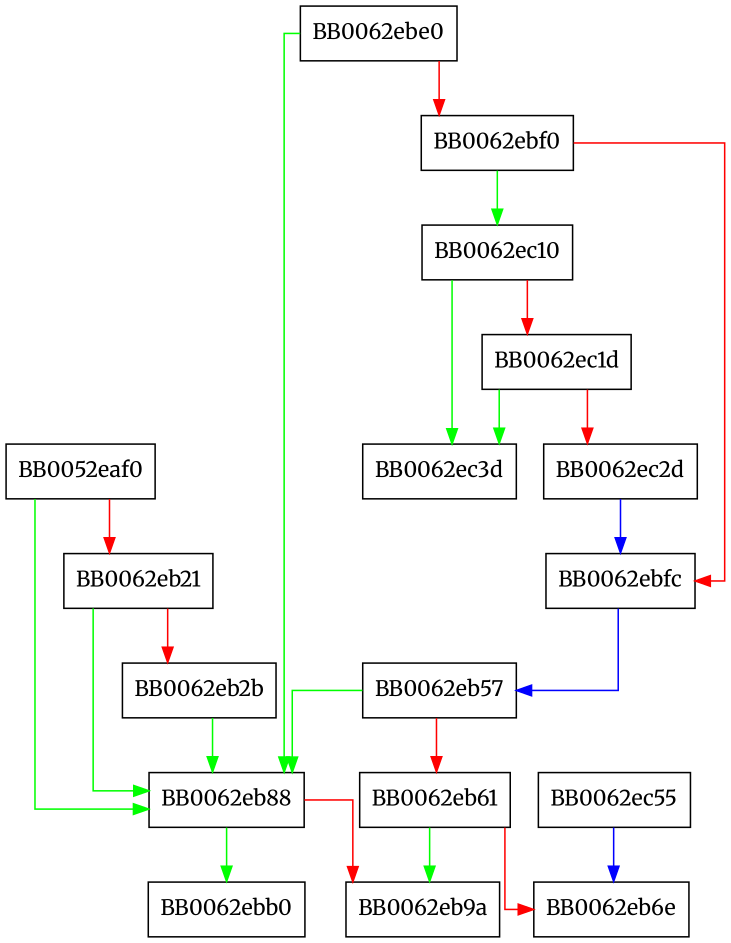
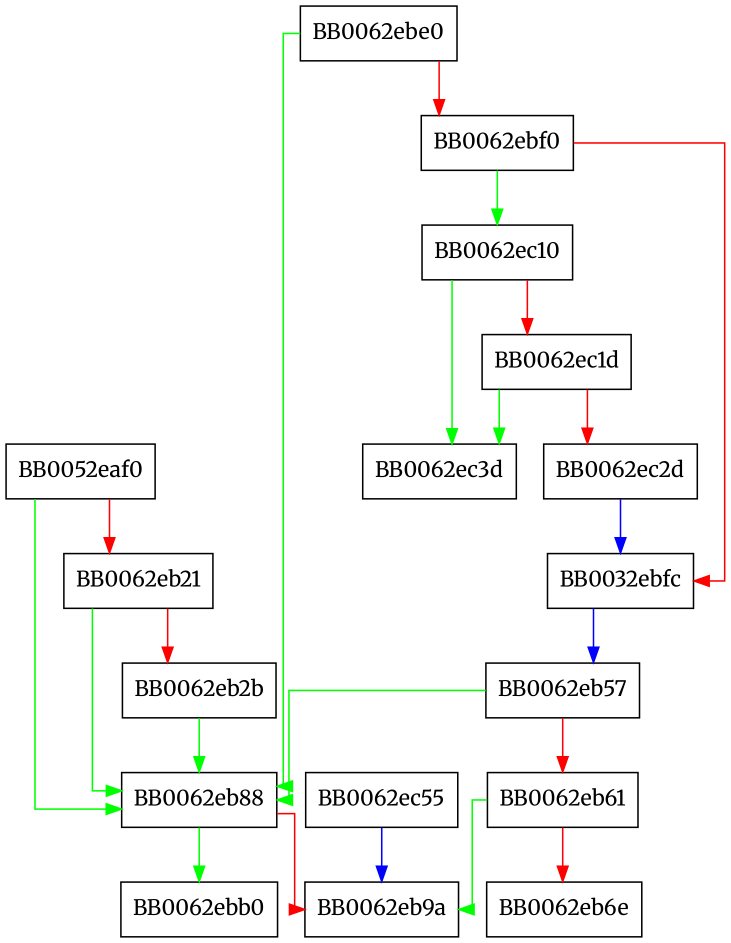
(620, 581) -> (620, 581)
(614, 847) -> (382, 847)
